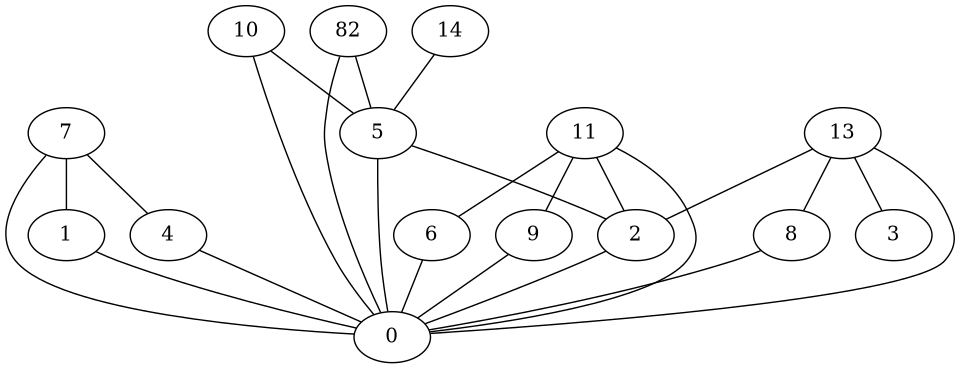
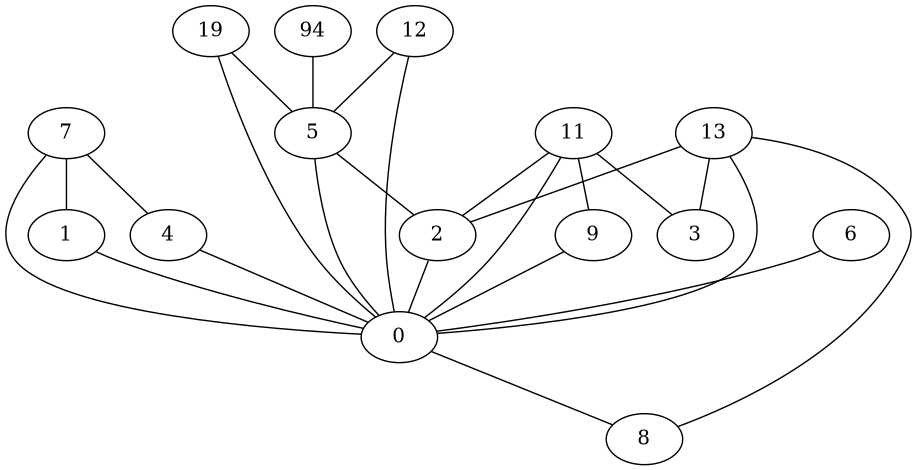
(246, 31) -> (211, 31)
(348, 31) -> (415, 31)
(450, 31) -> (313, 31)
(504, 187) -> (635, 184)
(597, 297) -> (522, 388)
